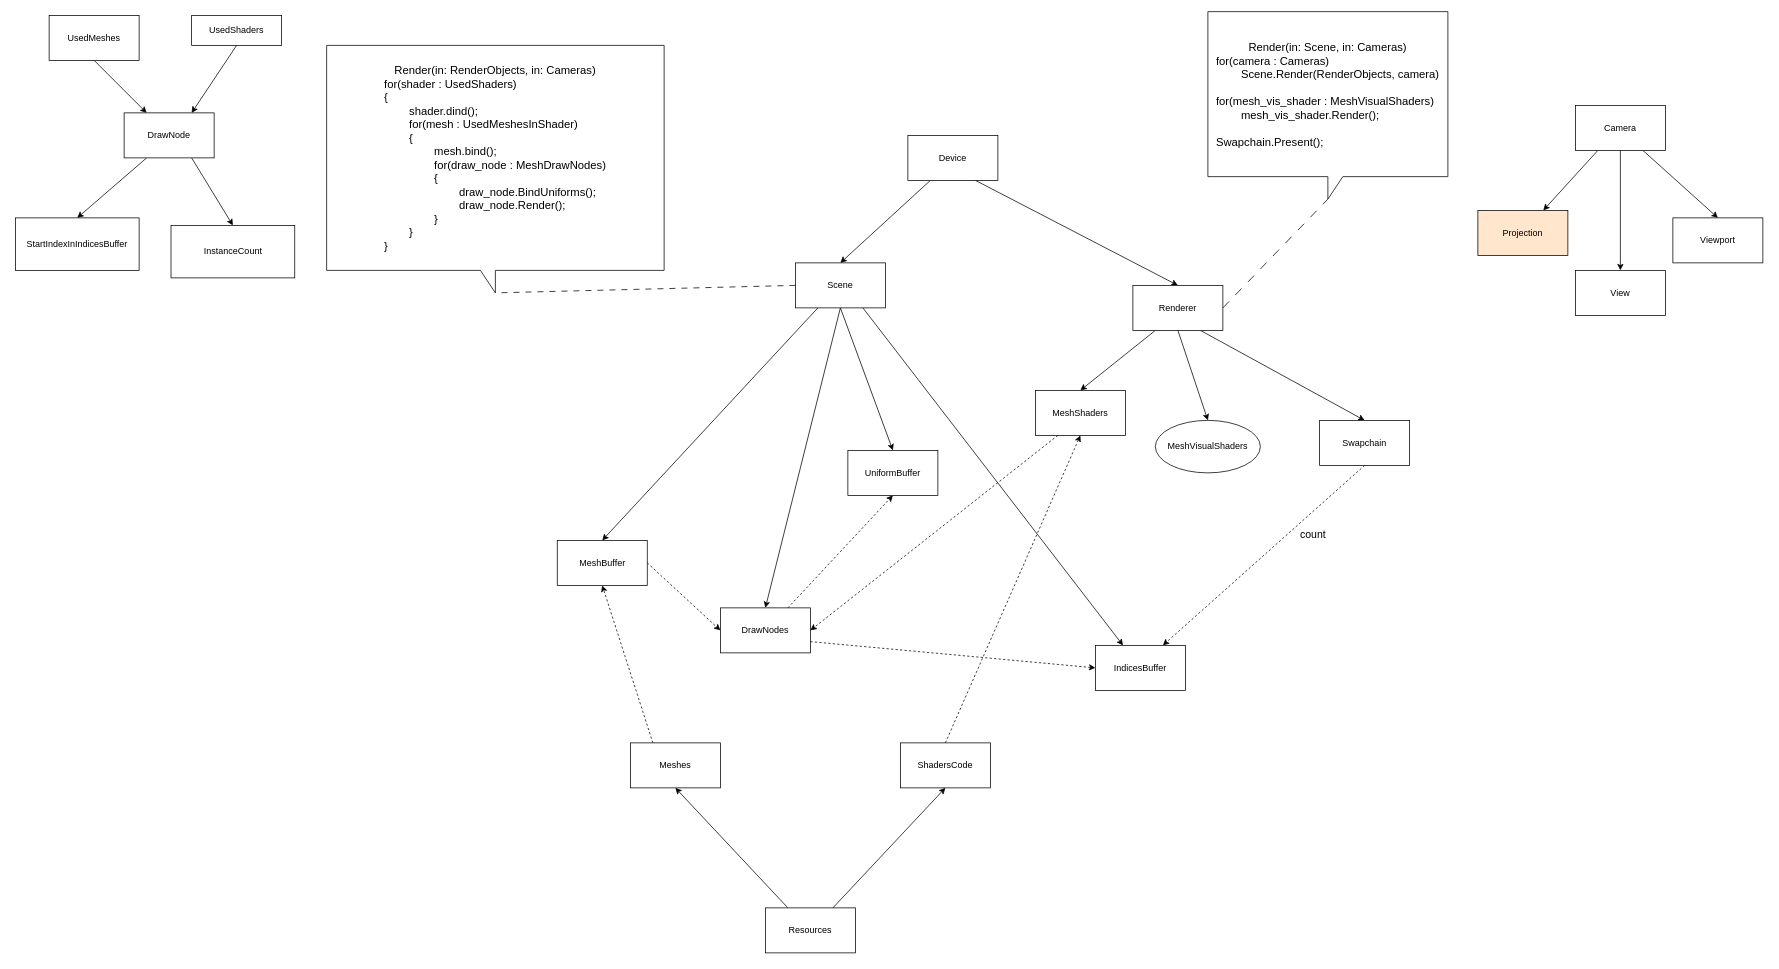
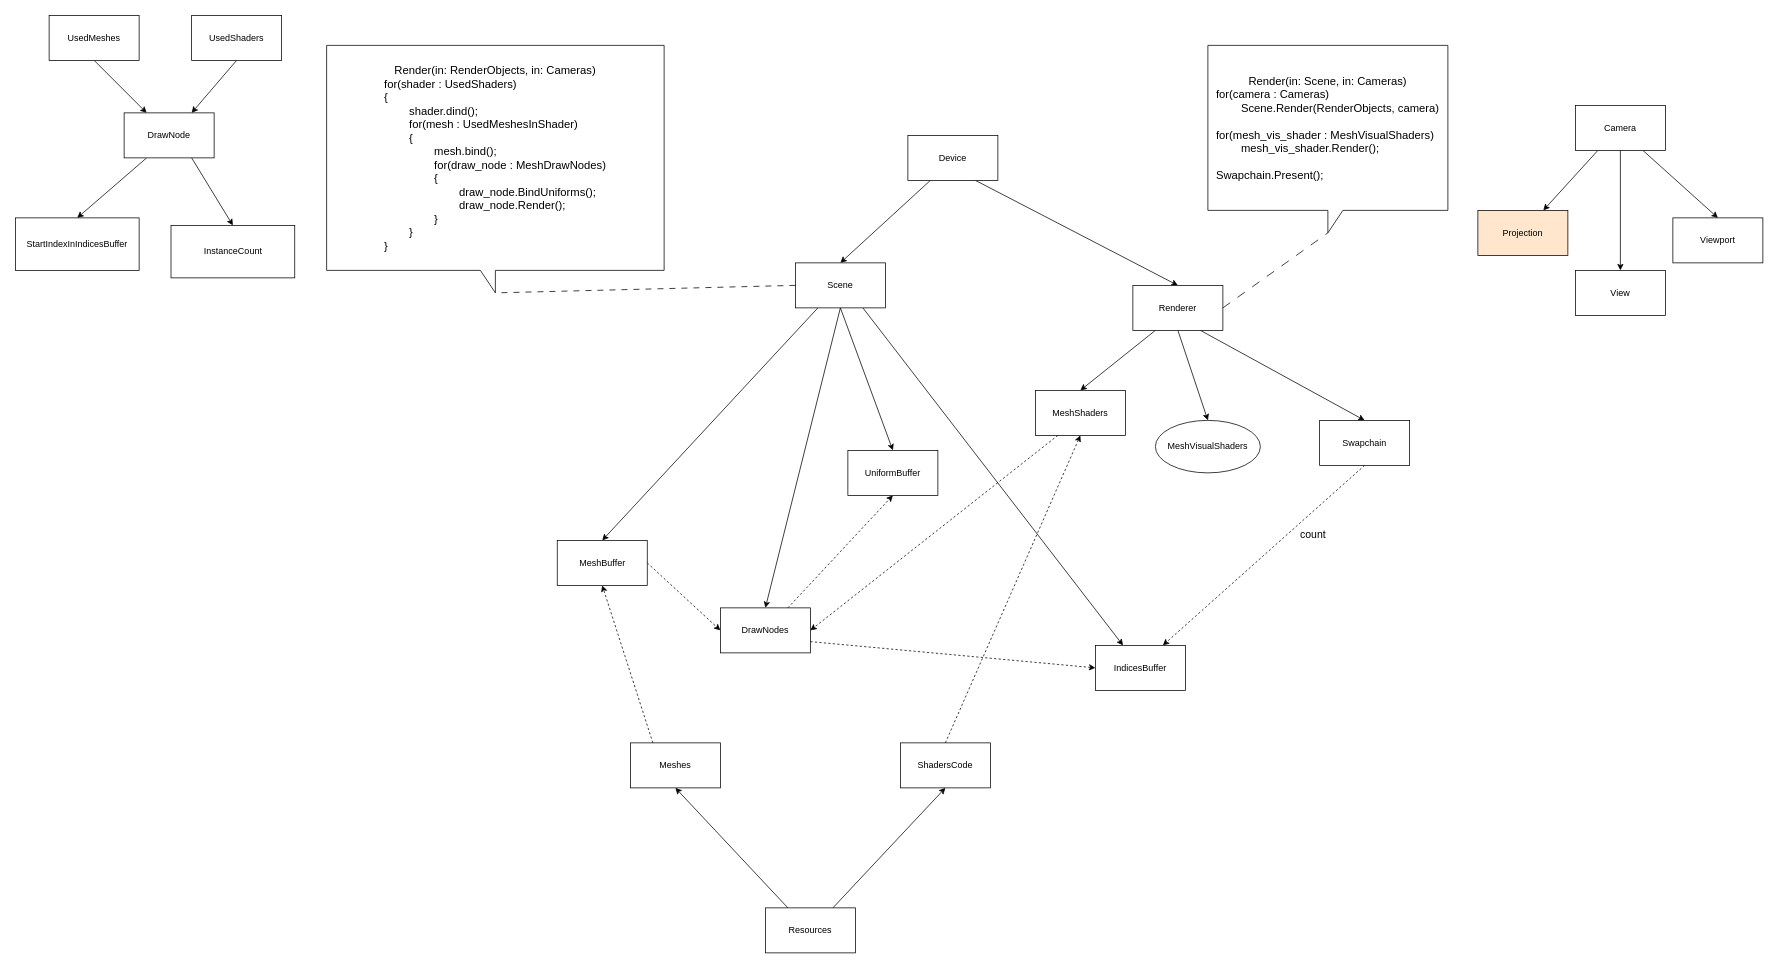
(237, 30) -> (237, 38)
(1328, 105) -> (1328, 139)
